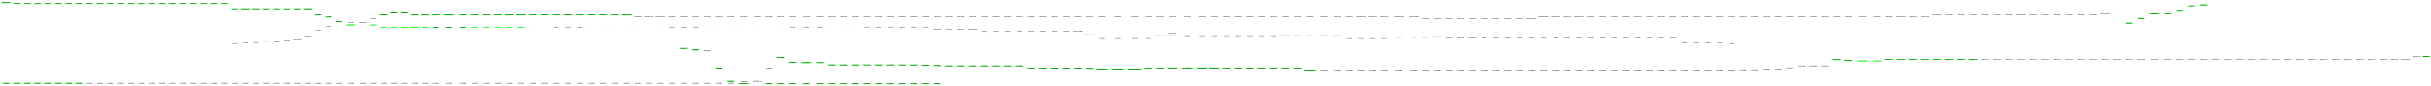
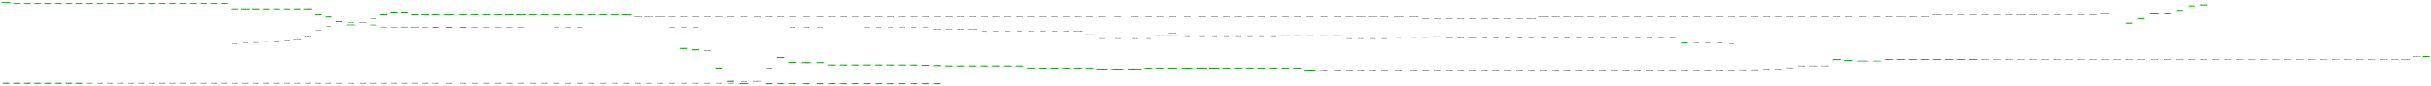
(1684, 42) -> (1684, 42)
